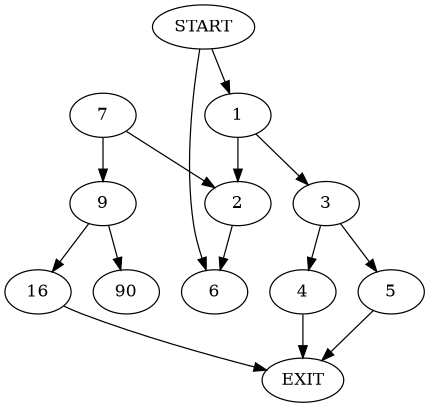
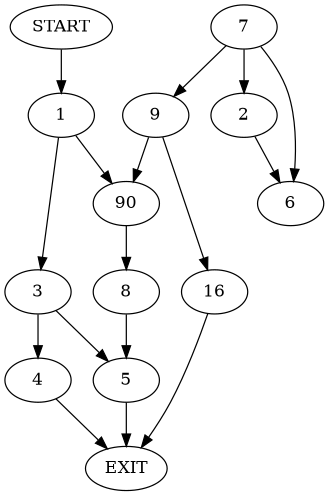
(238, 153) -> (90, 154)
(190, 154) -> (291, 104)
none -> (126, 292)
